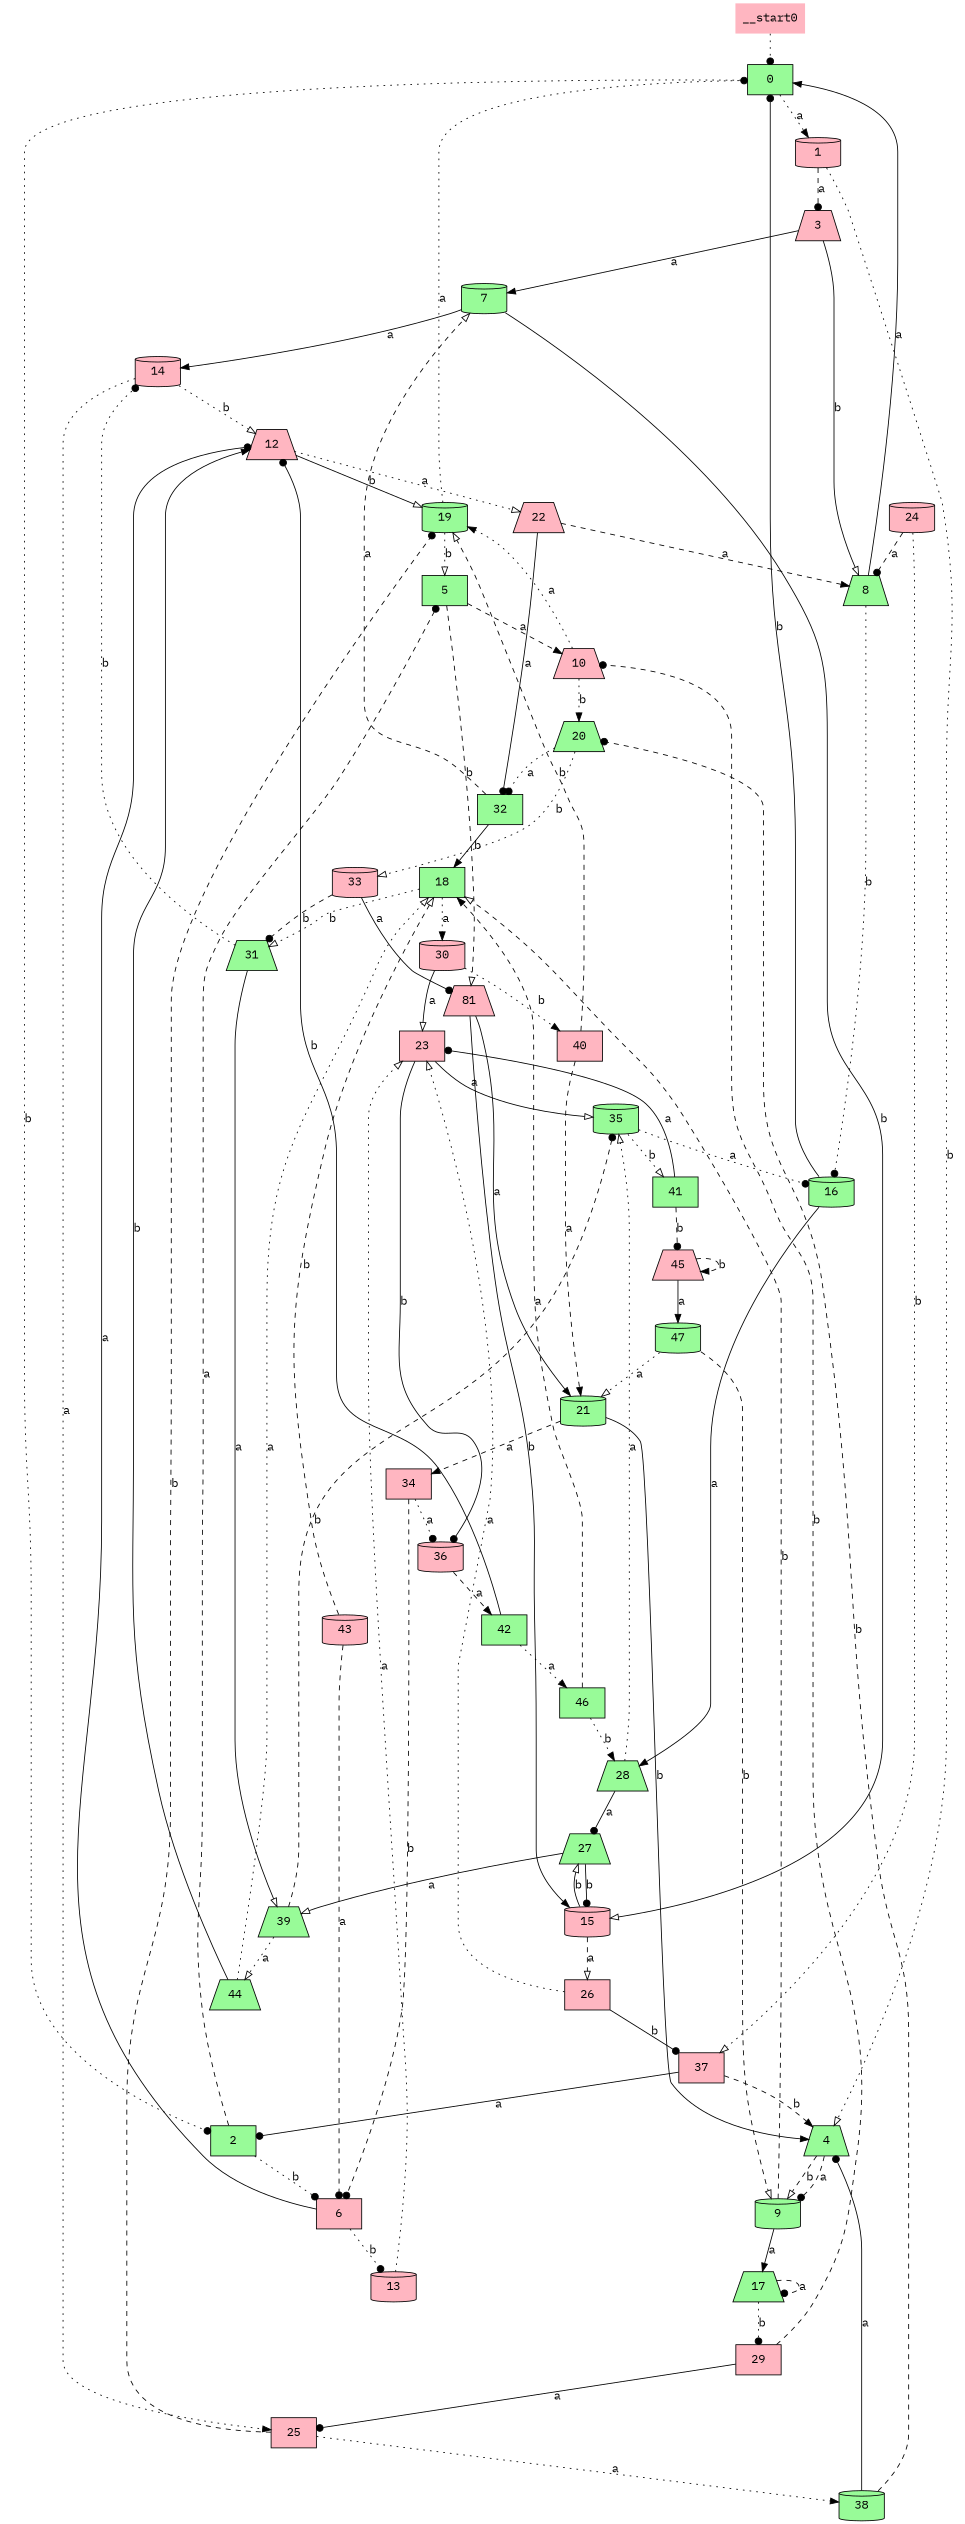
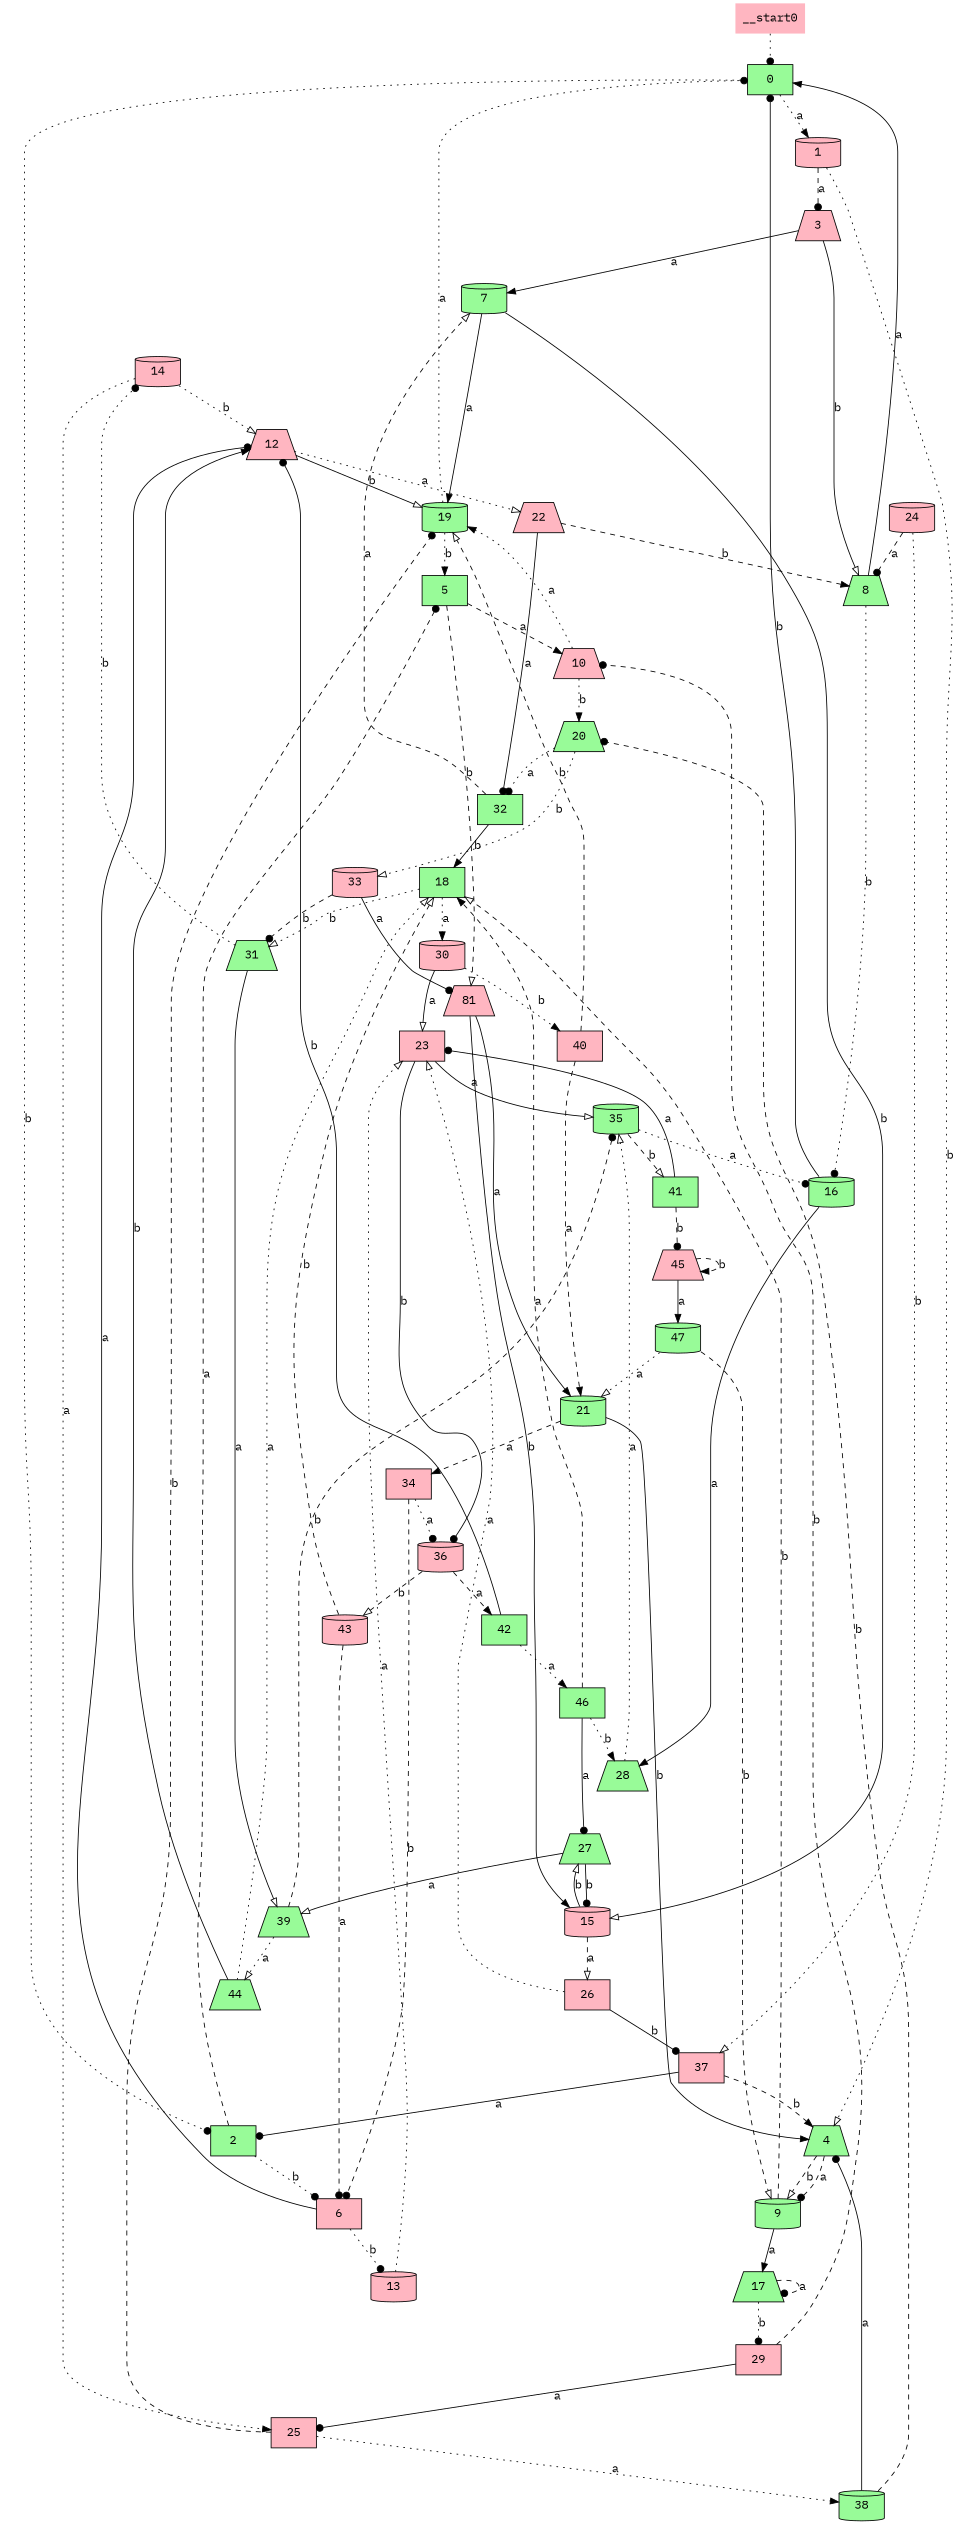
(326, 344) -> (466, 404)
(445, 550) -> (445, 550)
(725, 554) -> (725, 554)
(643, 1152) -> (643, 1152)
none -> (396, 1591)
(605, 1809) -> (582, 1773)
